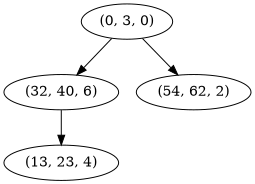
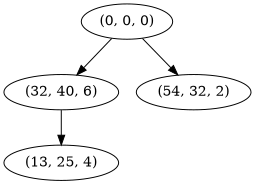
(127, 22) -> (127, 22)
(194, 92) -> (194, 92)
(61, 163) -> (61, 163)
